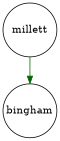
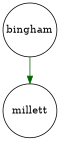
(30, 66) -> (30, 66)
